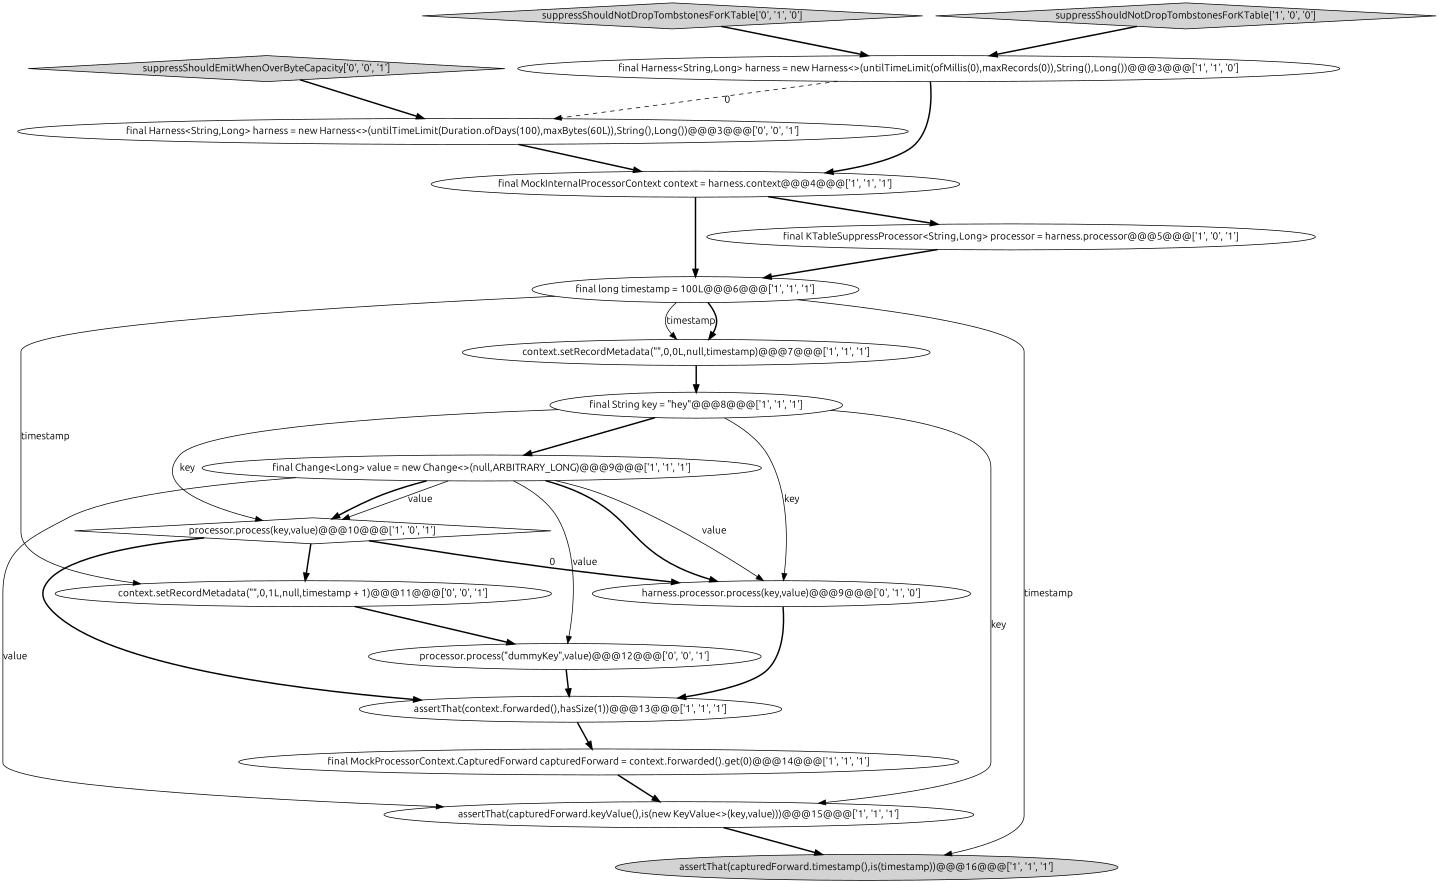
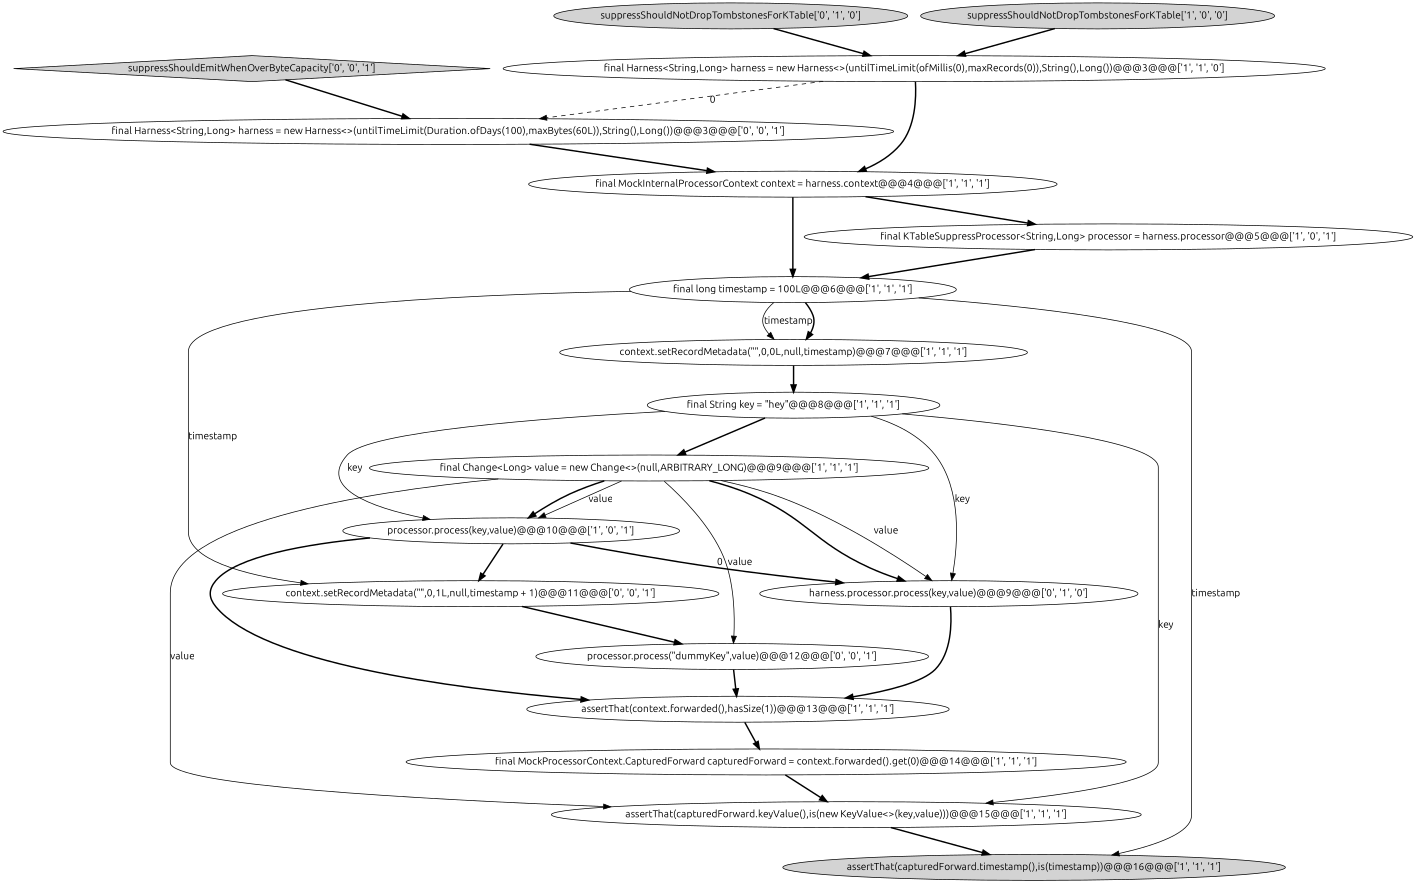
(672, 16) -> (731, 16)
(1186, 16) -> (1098, 16)
(313, 531) -> (511, 531)
